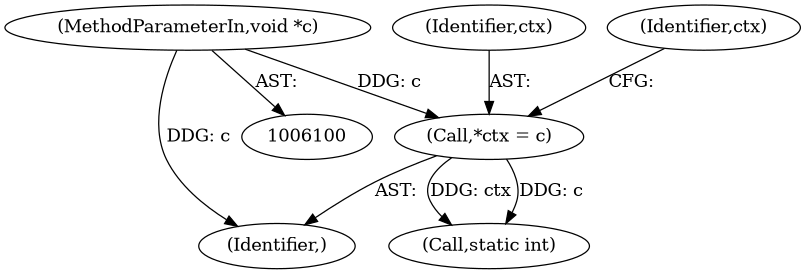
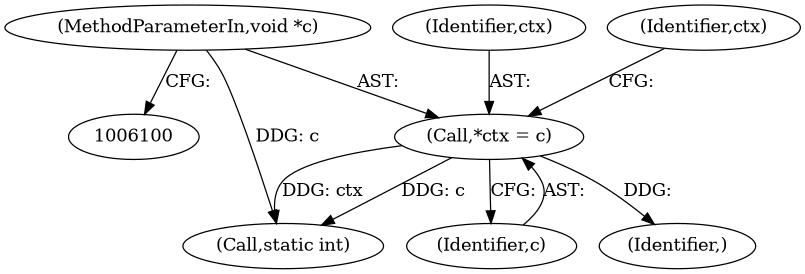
(279, 82) -> (191, 82)
(389, 82) -> (381, 82)
(162, 147) -> (244, 128)
(399, 191) -> (650, 191)
none -> (492, 246)
